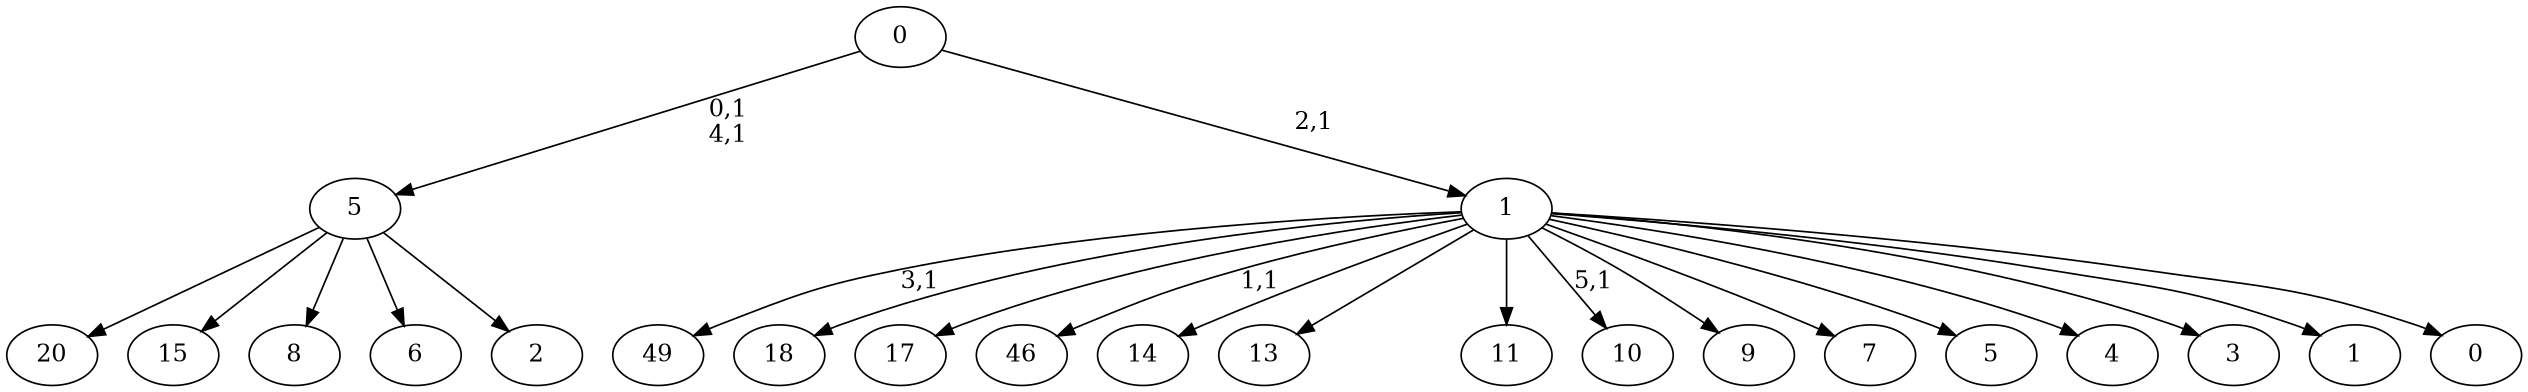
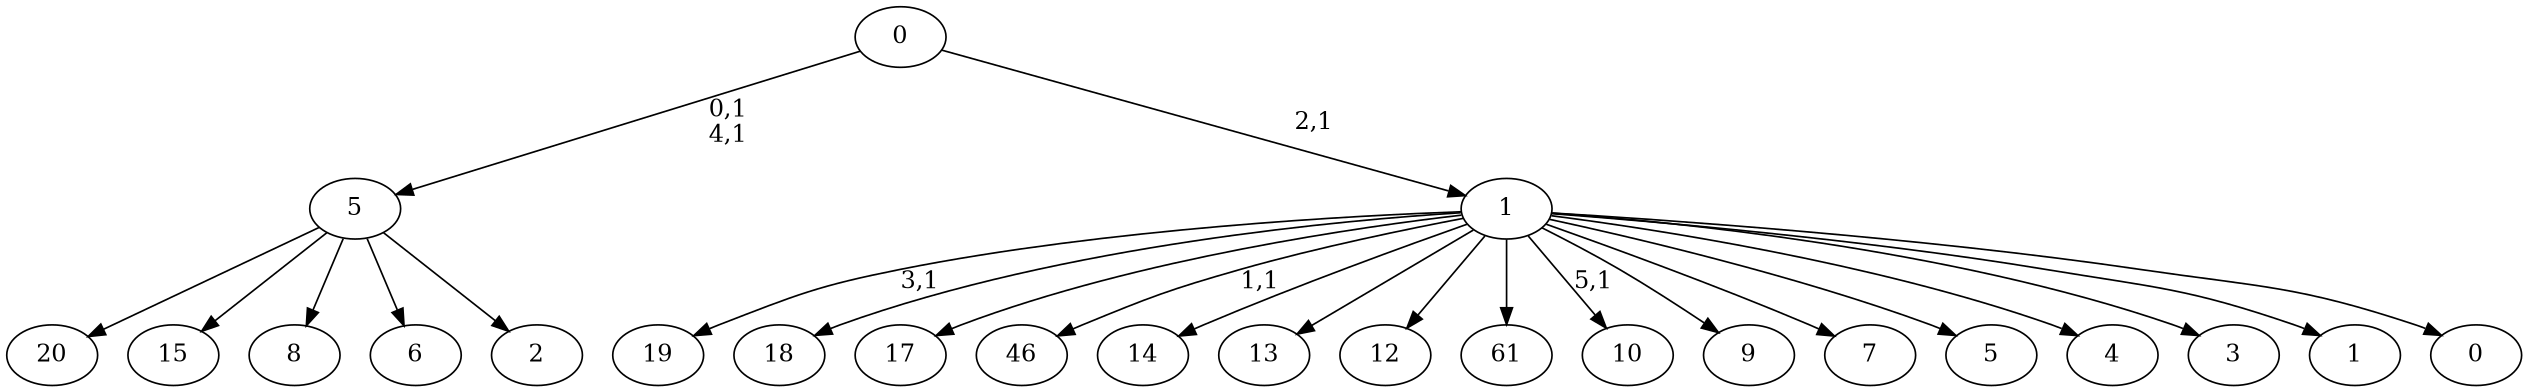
(658, 355) -> (658, 355)
none -> (1385, 355)
(1507, 355) -> (1507, 355)
